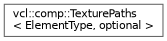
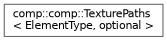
(84, 20) -> (84, 20)
